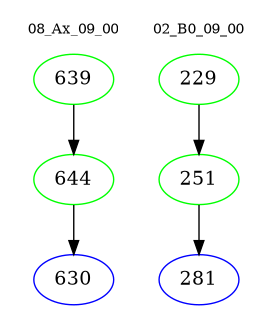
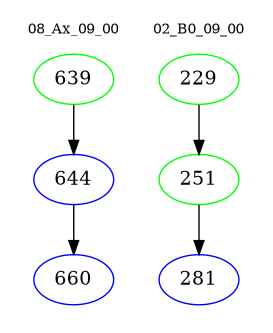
(74, 180) -> (74, 180)
(74, 280) -> (74, 280)
